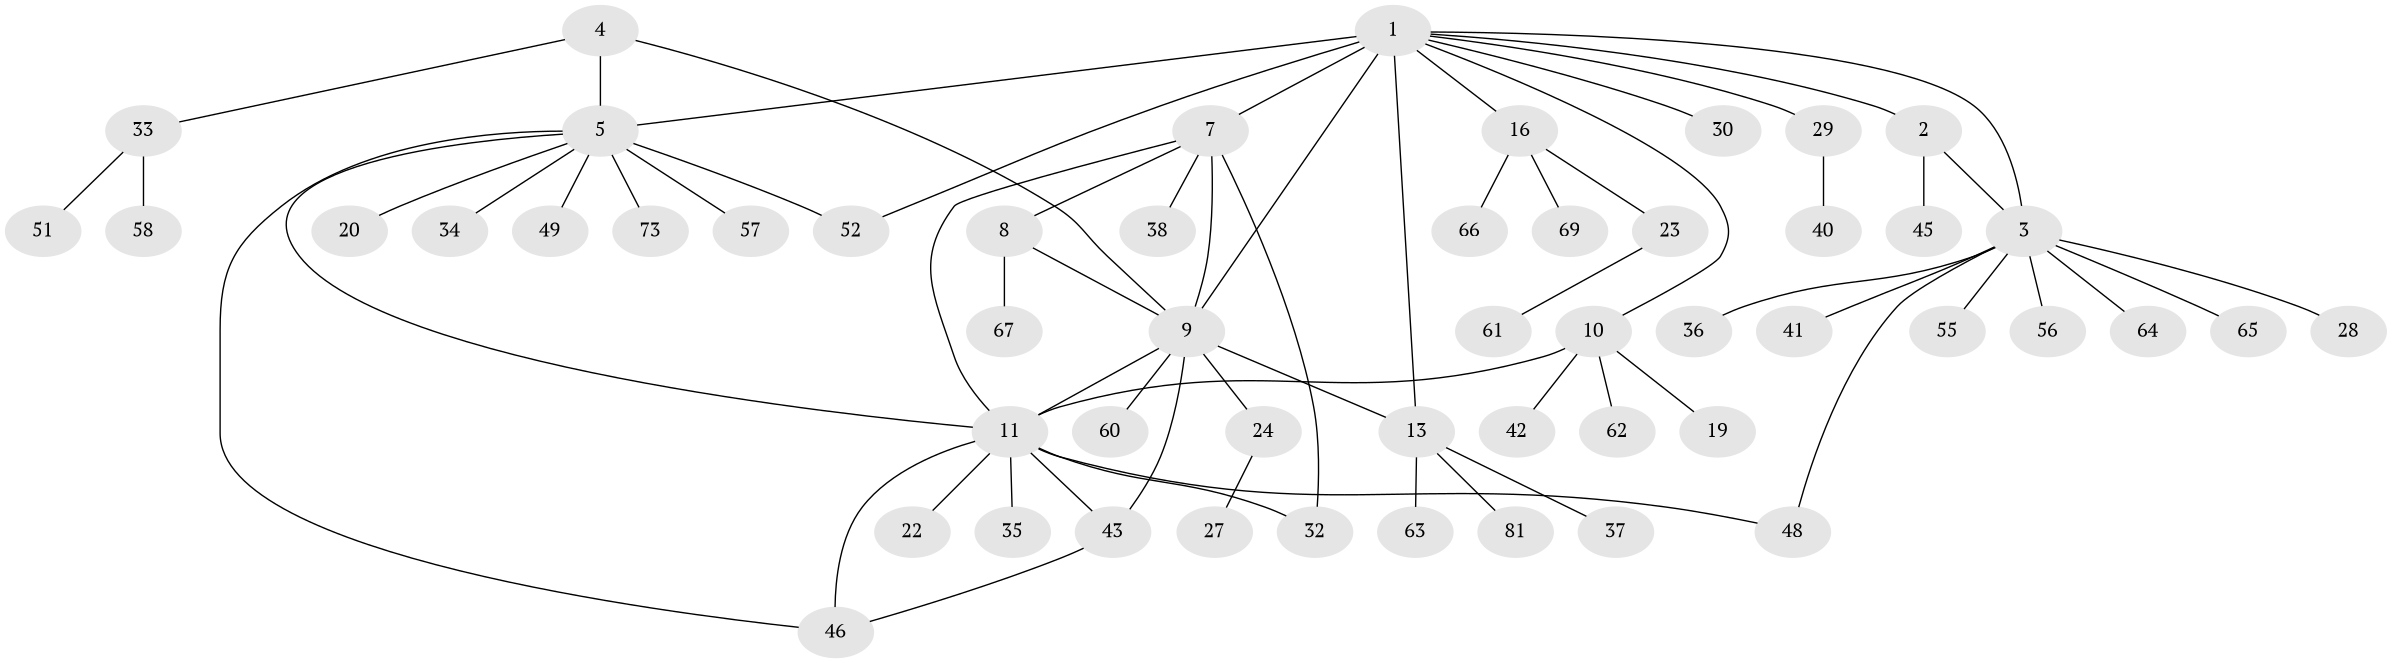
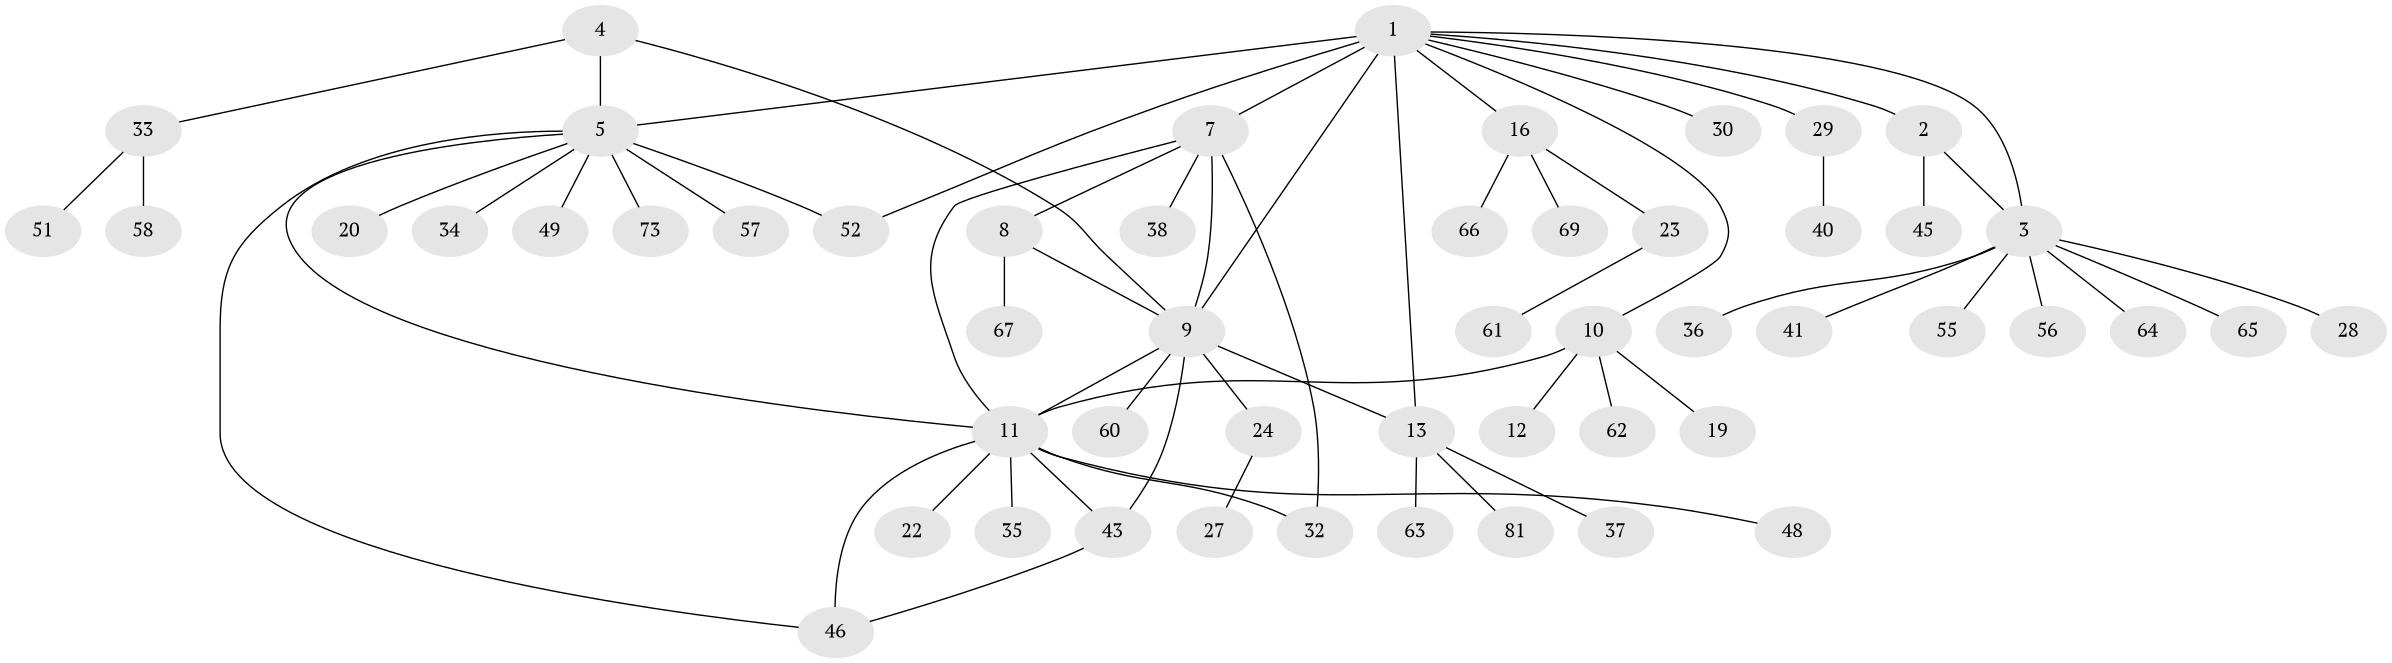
(1864, 351) -> none
(1517, 432) -> (1517, 432)
